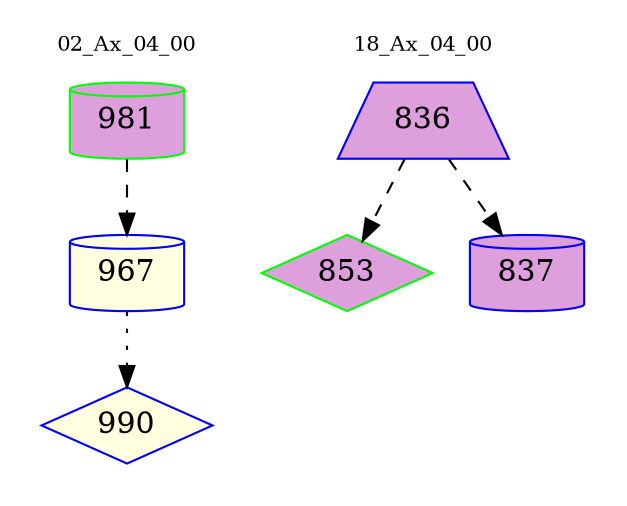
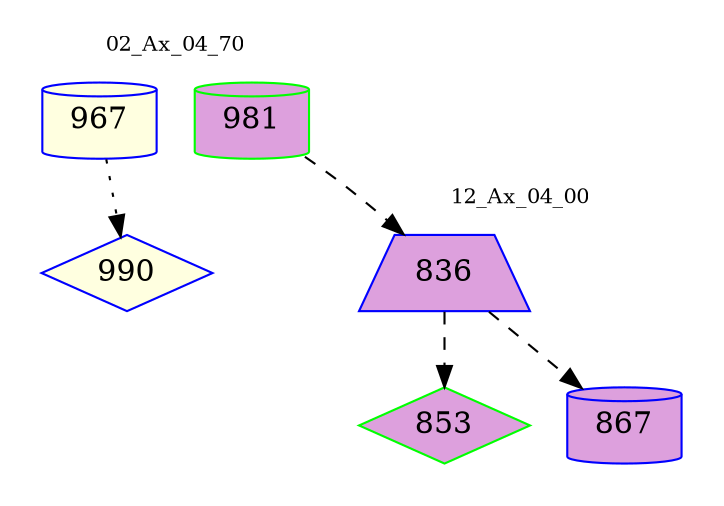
(127, 46) -> (176, 46)
(423, 46) -> (521, 198)
(127, 186) -> (357, 196)
(527, 273) -> (624, 425)
